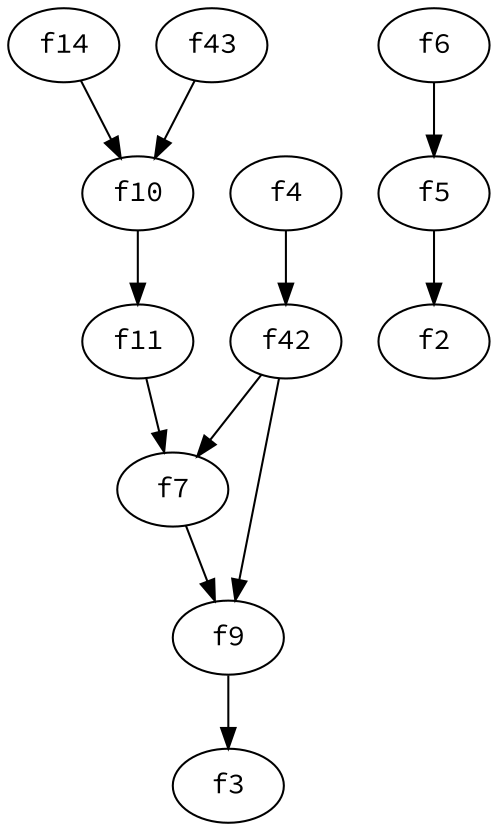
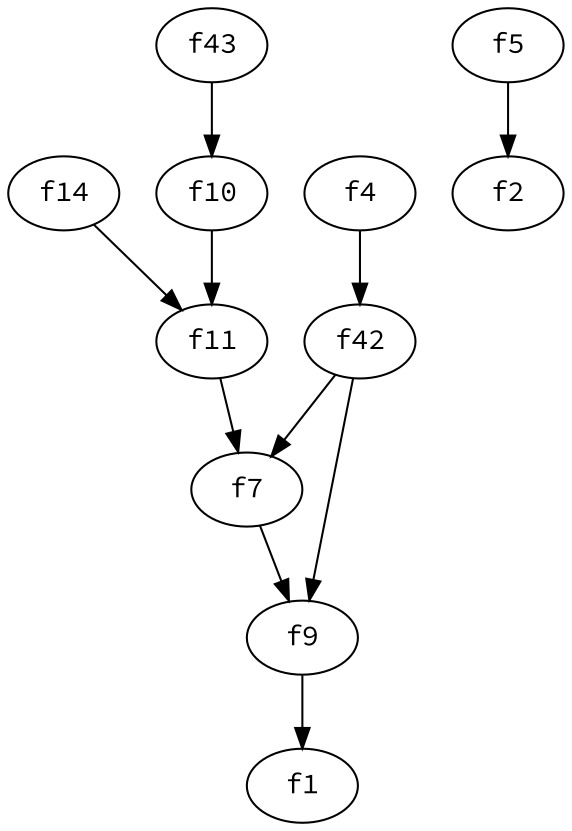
(434, 45) -> none
(96, 110) -> (130, 260)
(228, 786) -> (302, 786)
